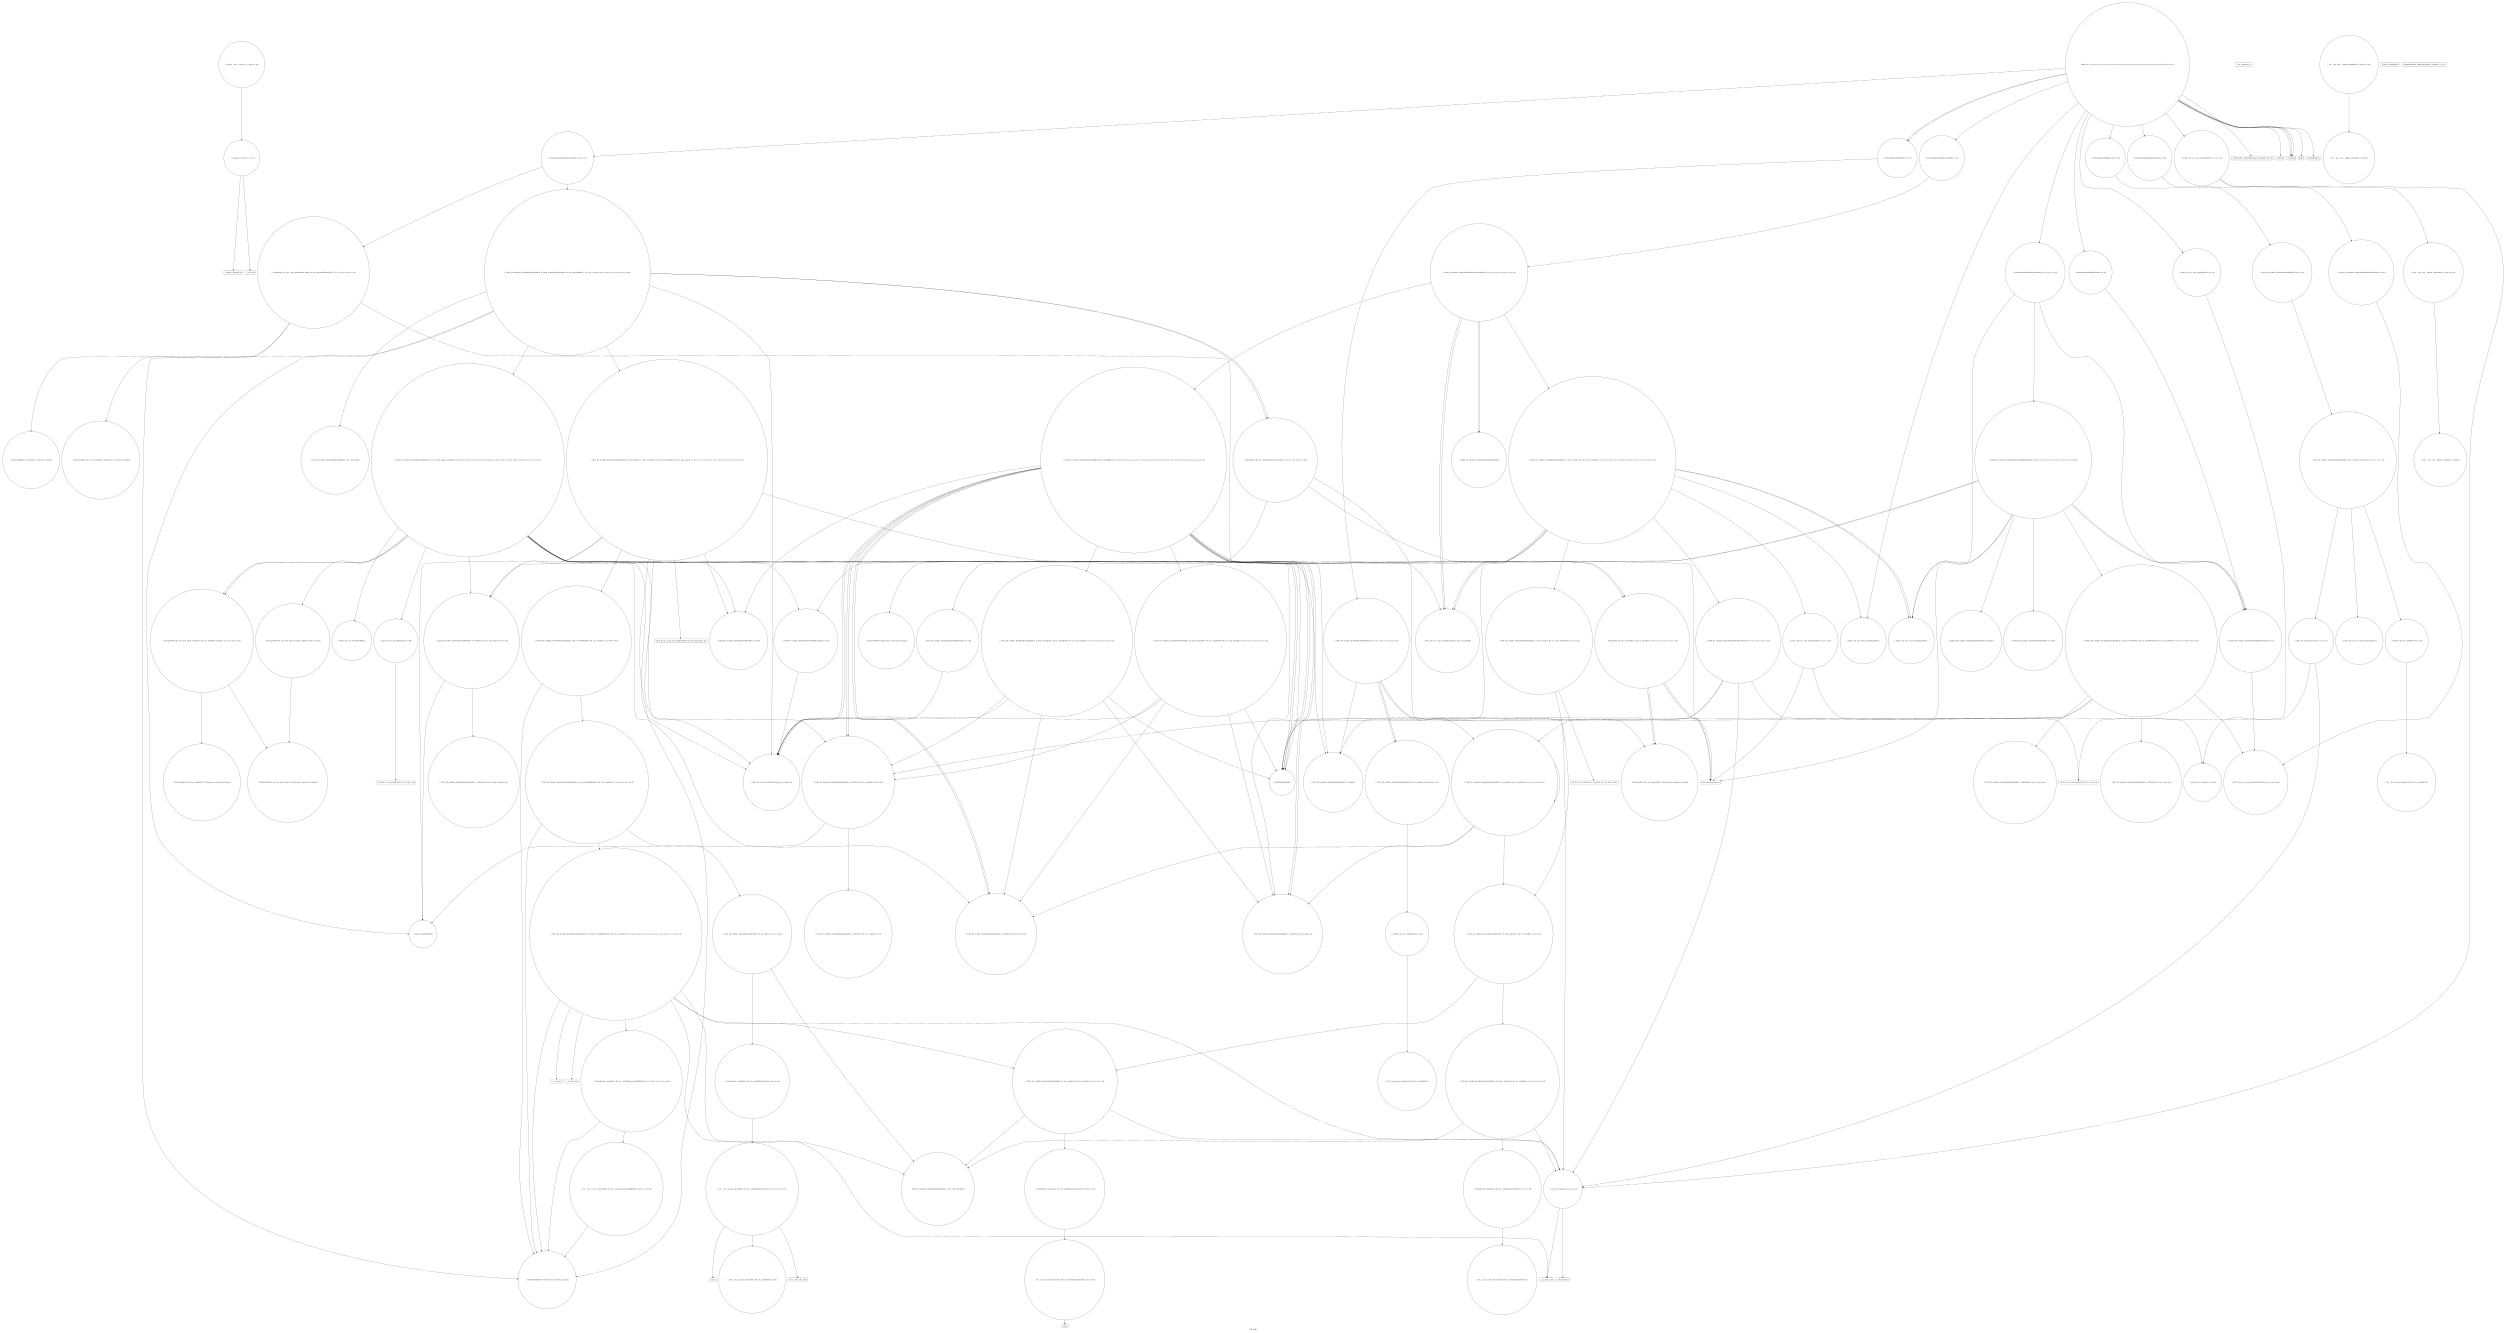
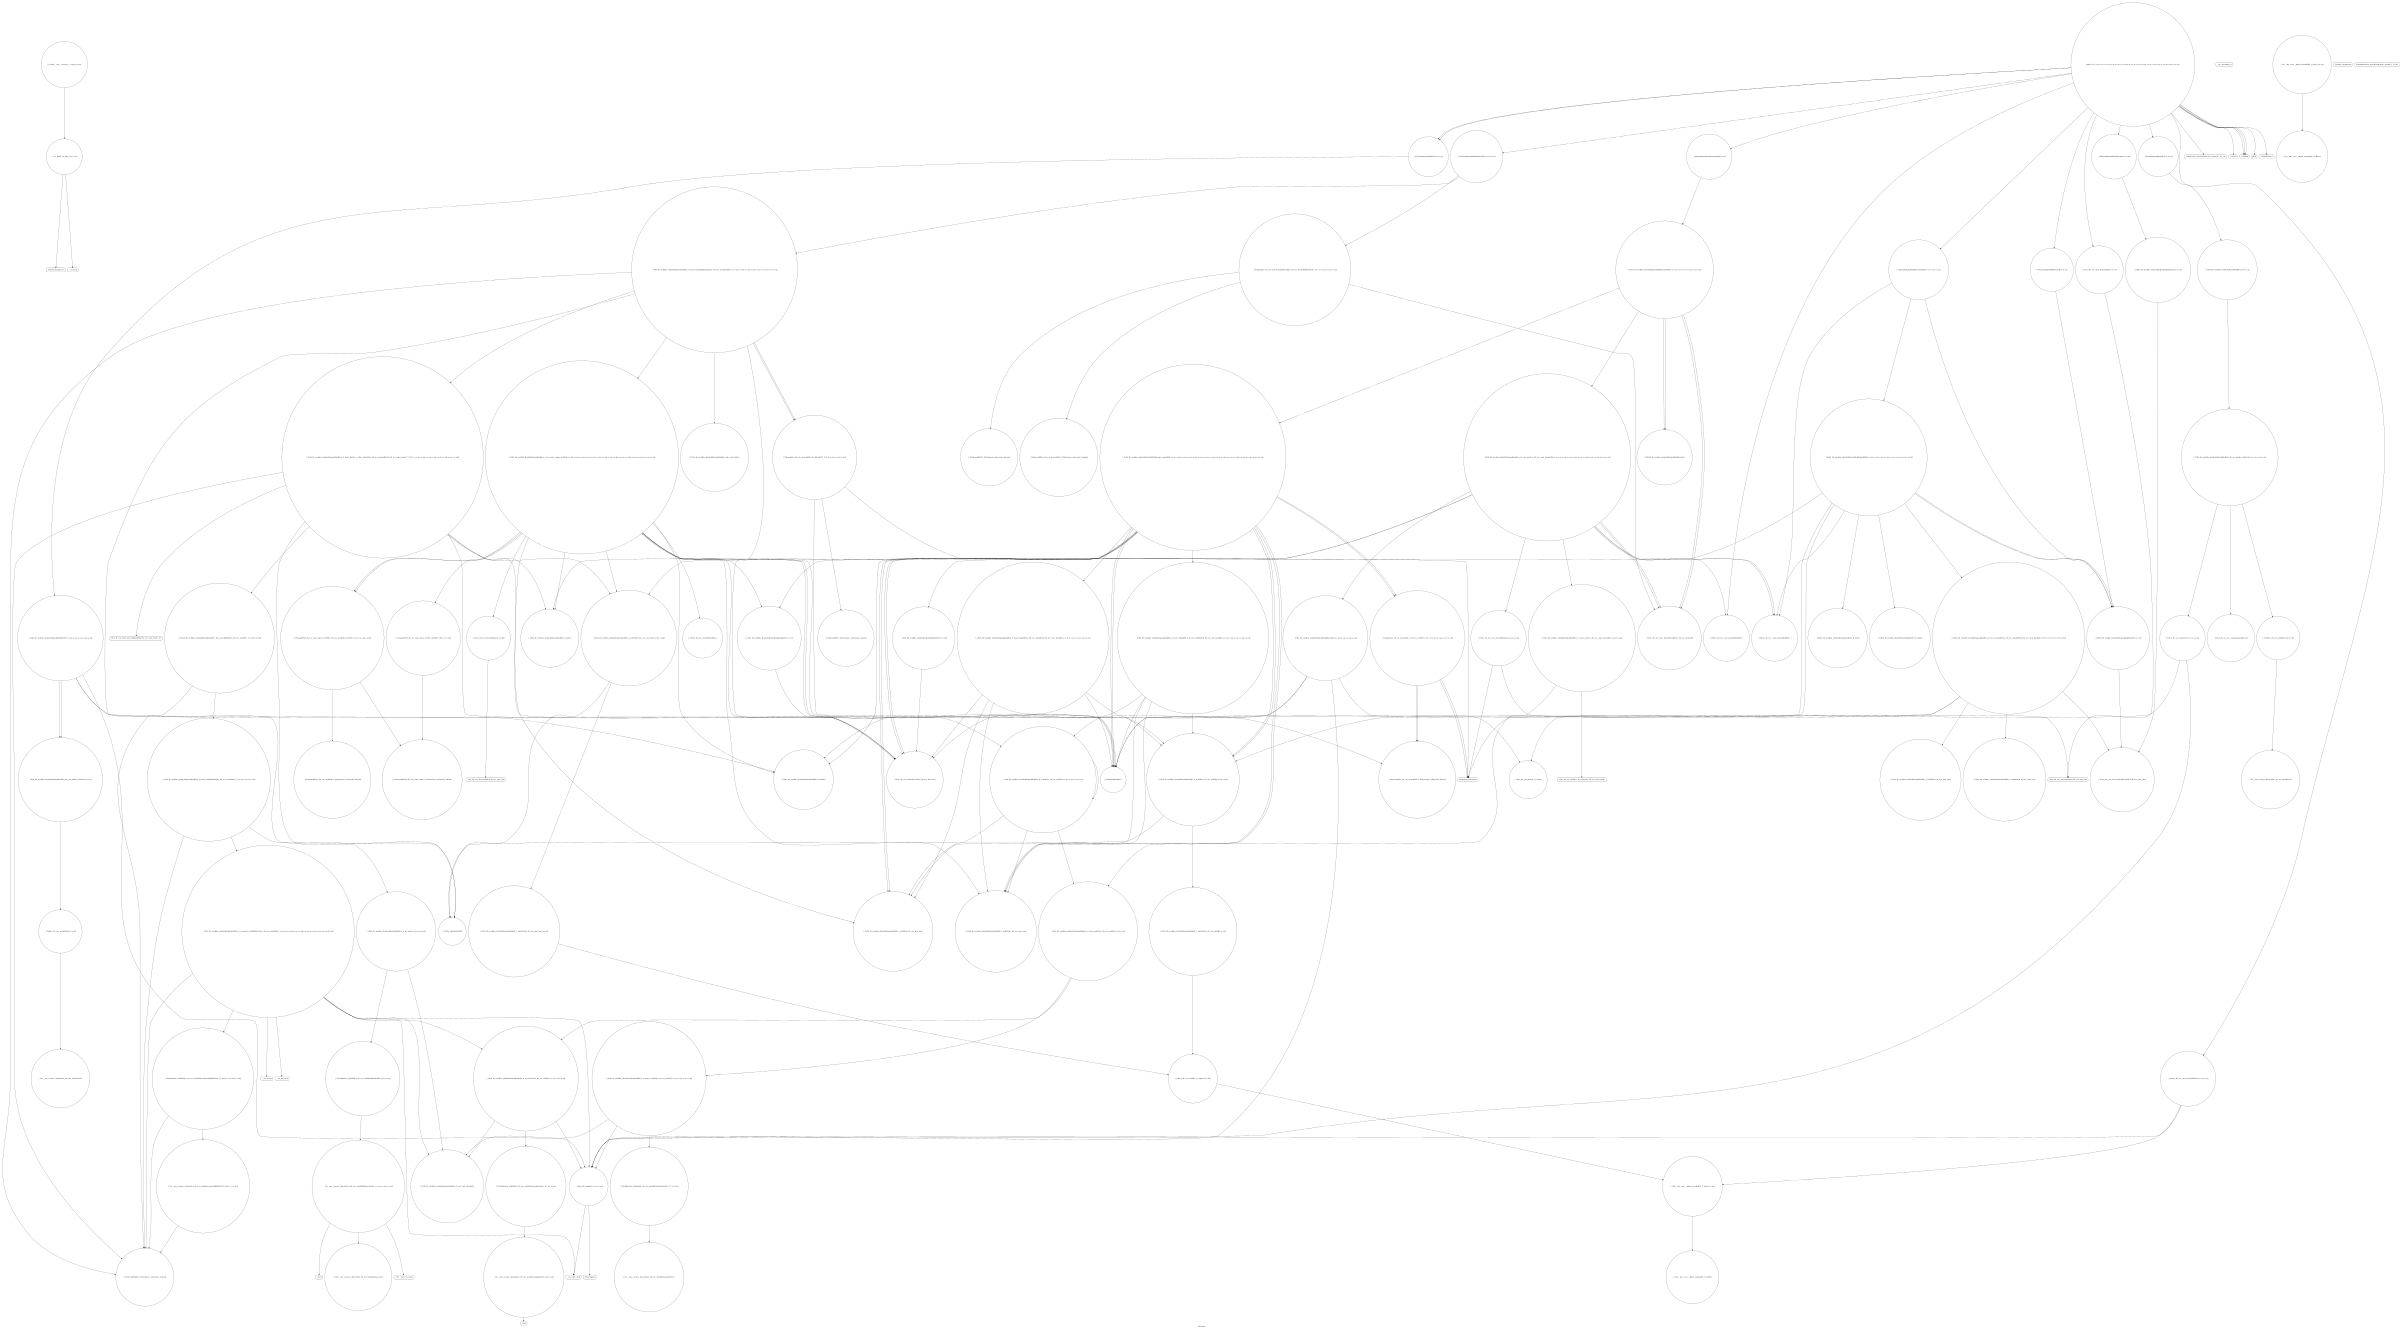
none -> (1193, 1079)
